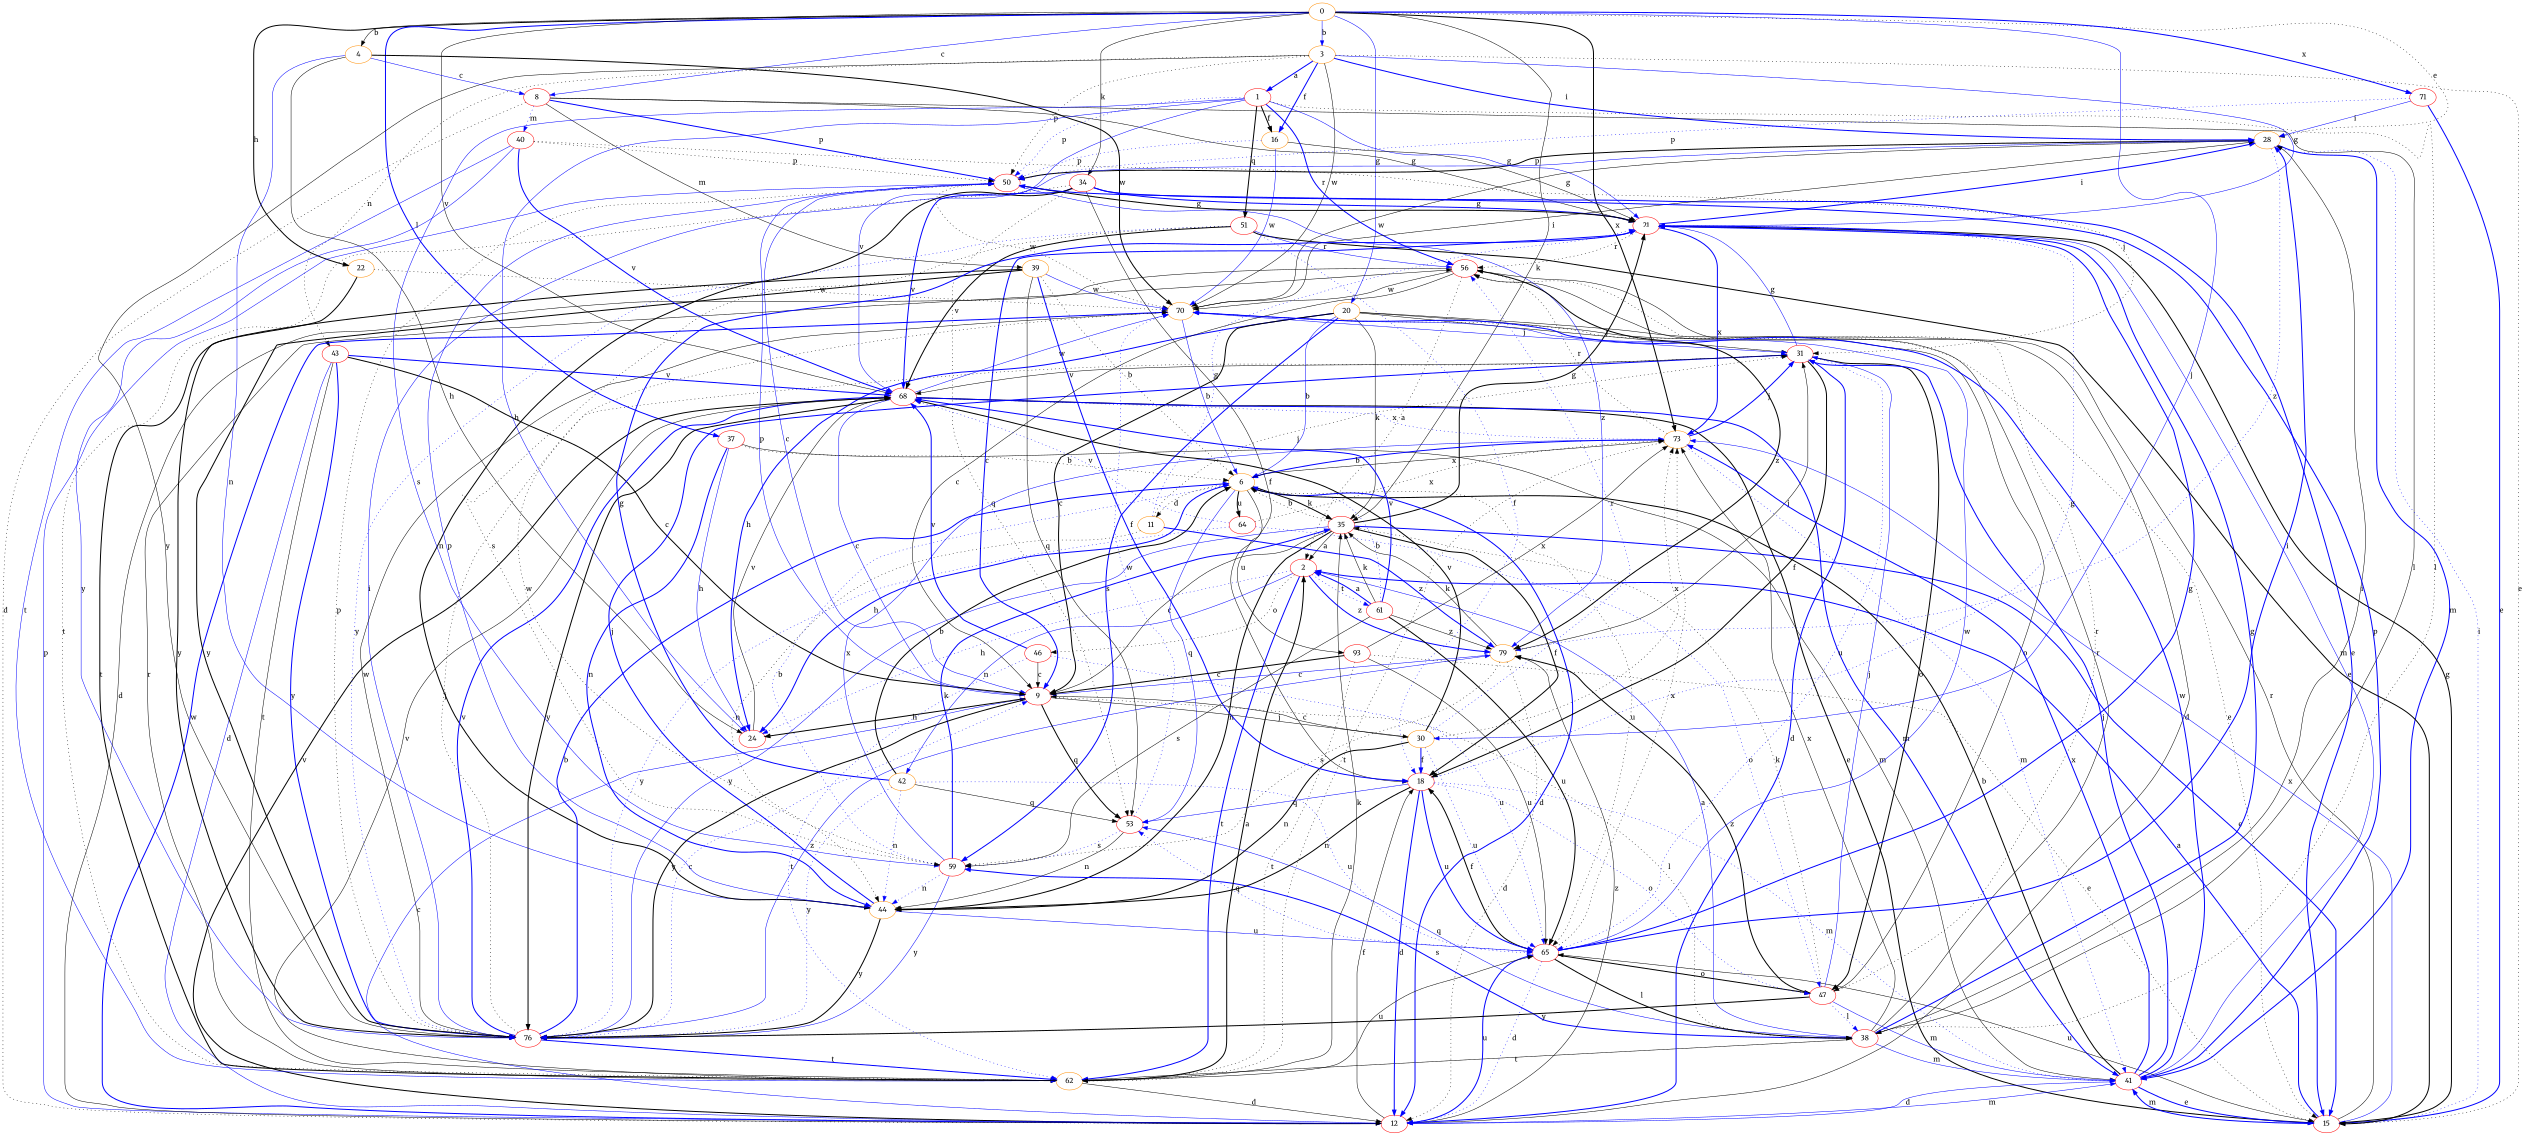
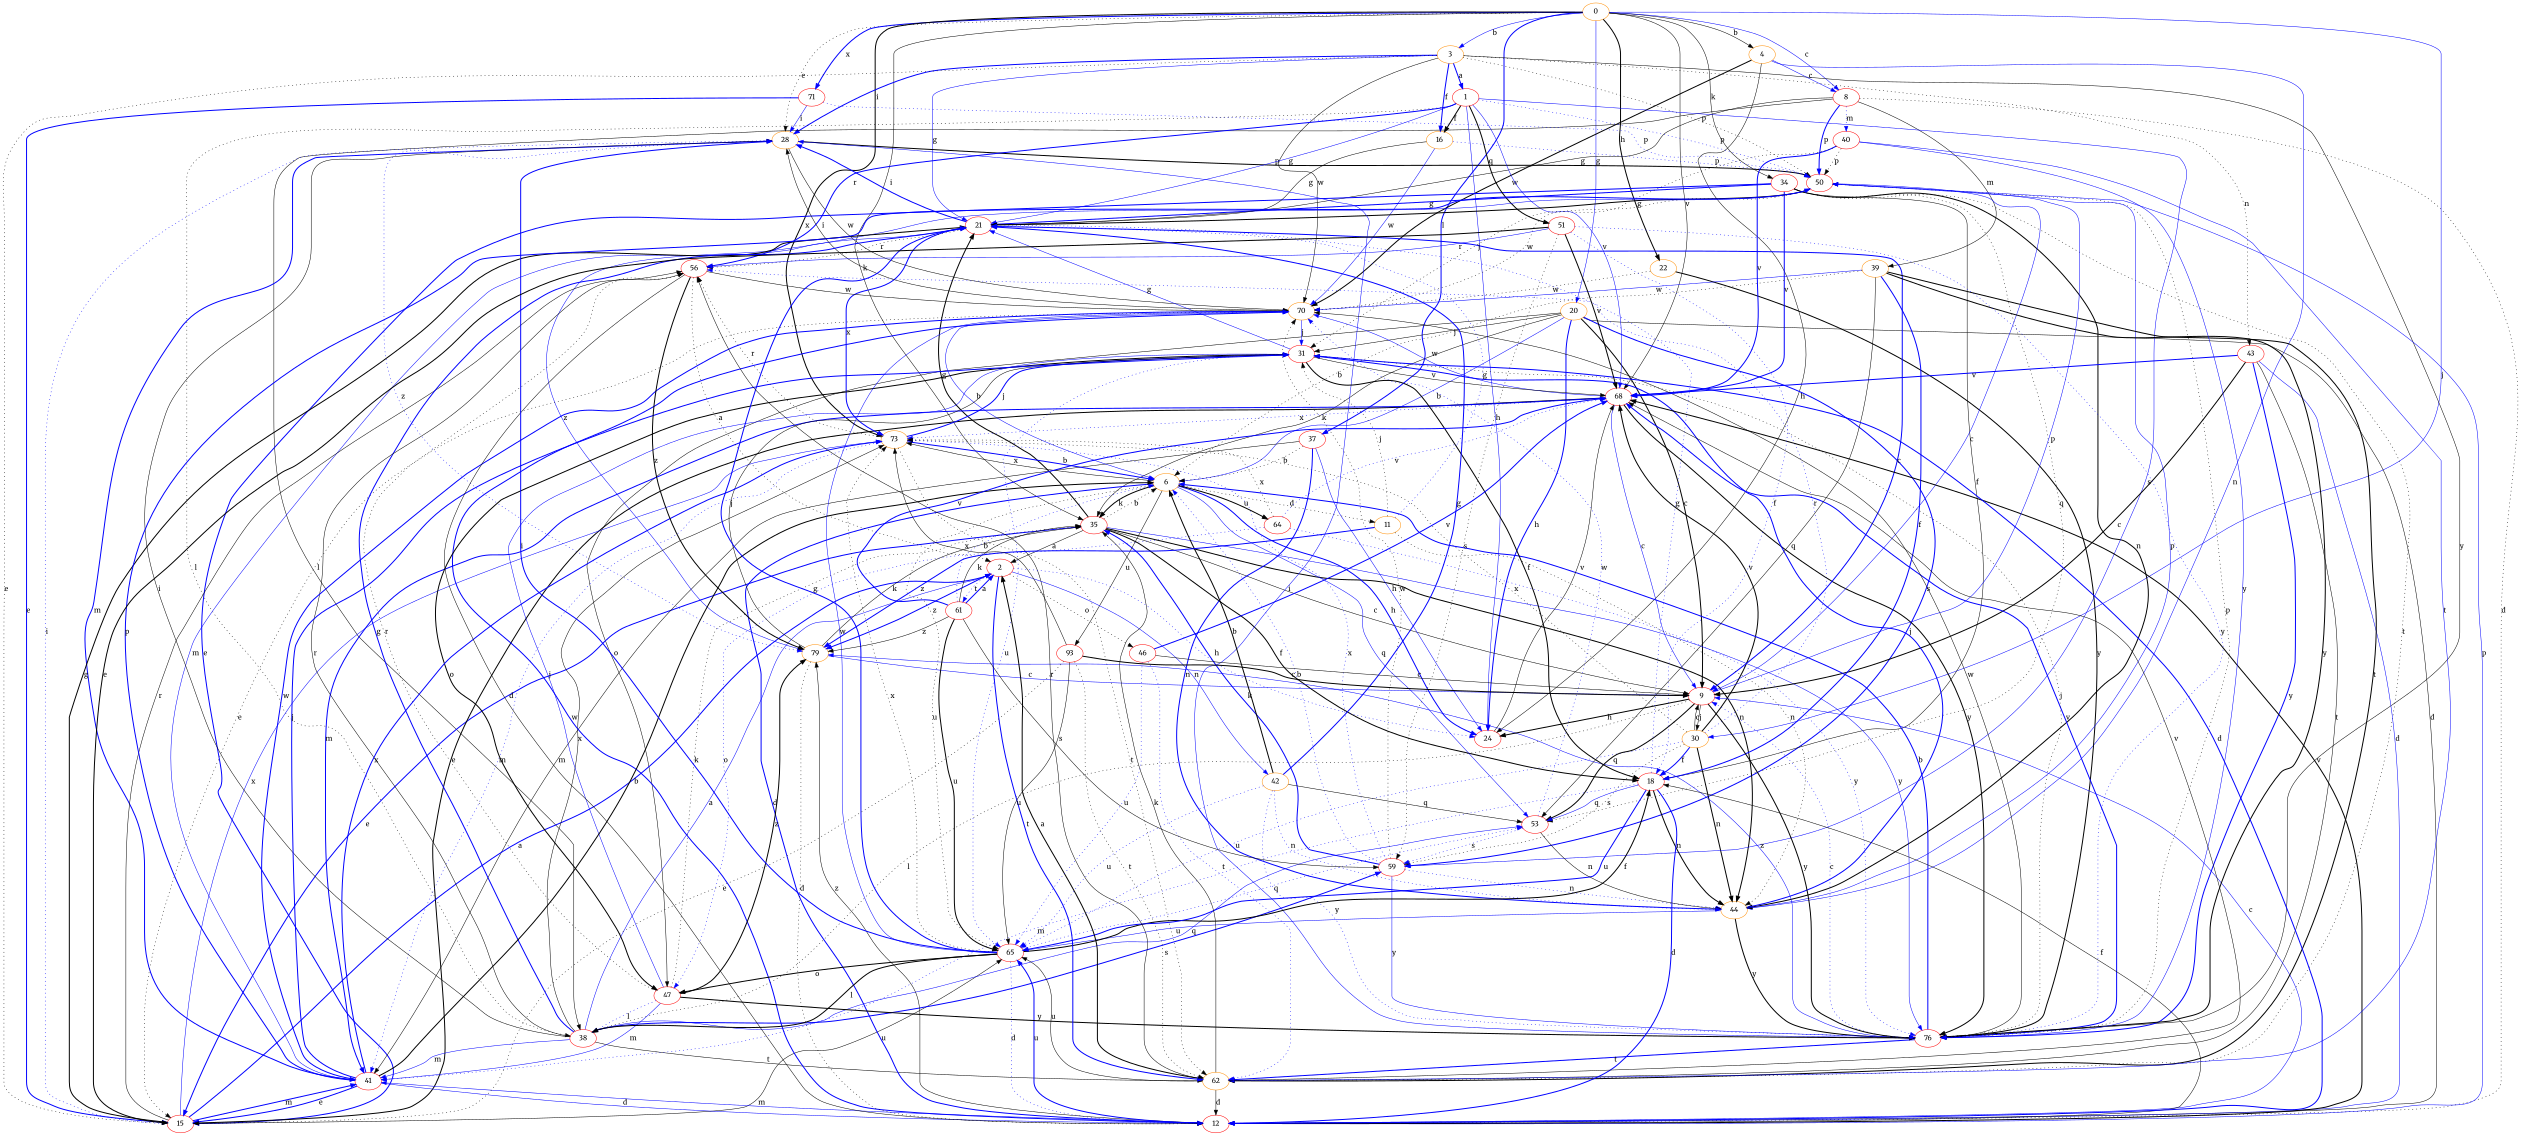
(1083, 386) -> none
(1097, 474) -> (1271, 546)
(1260, 796) -> (1559, 831)
(1627, 877) -> none
